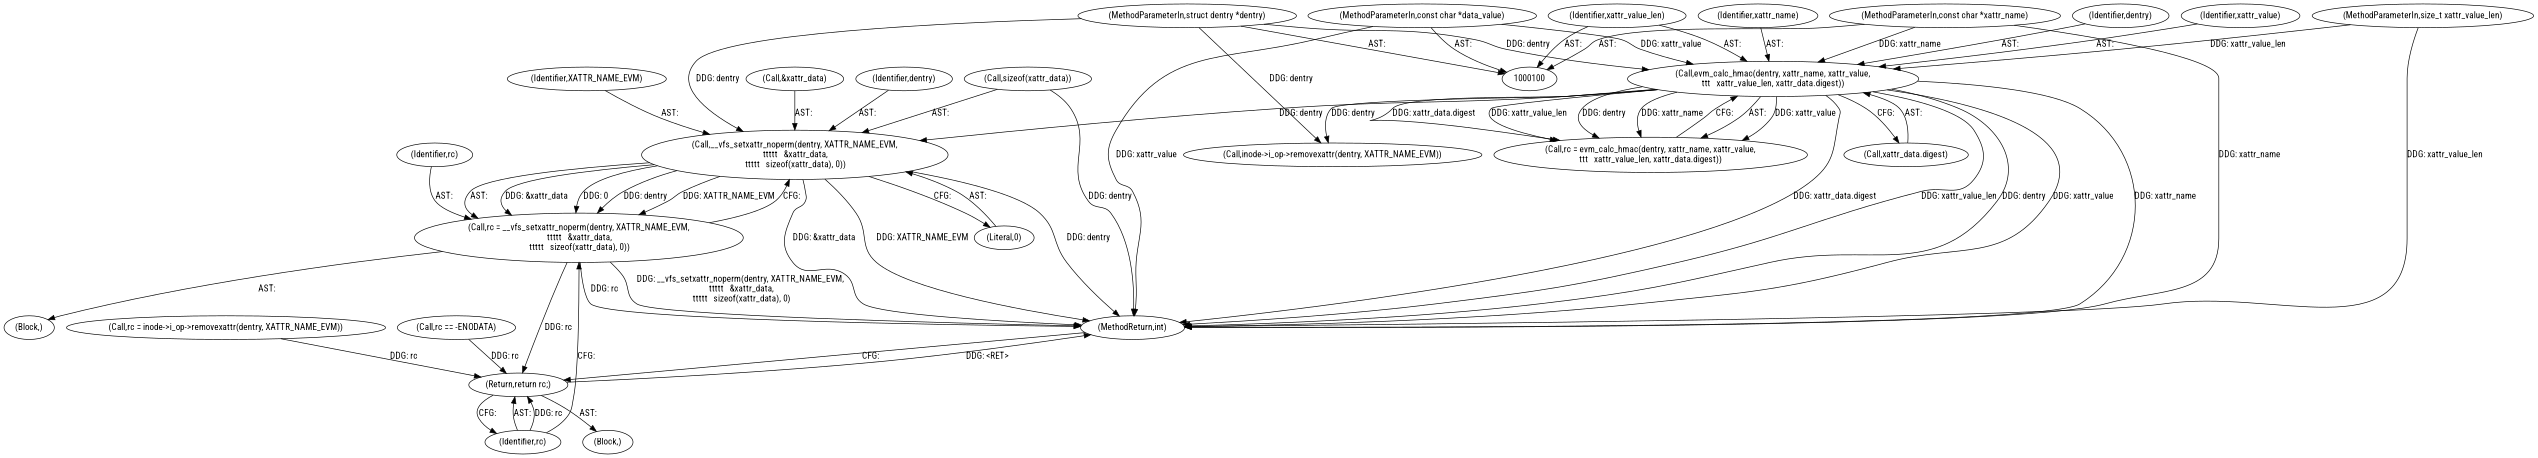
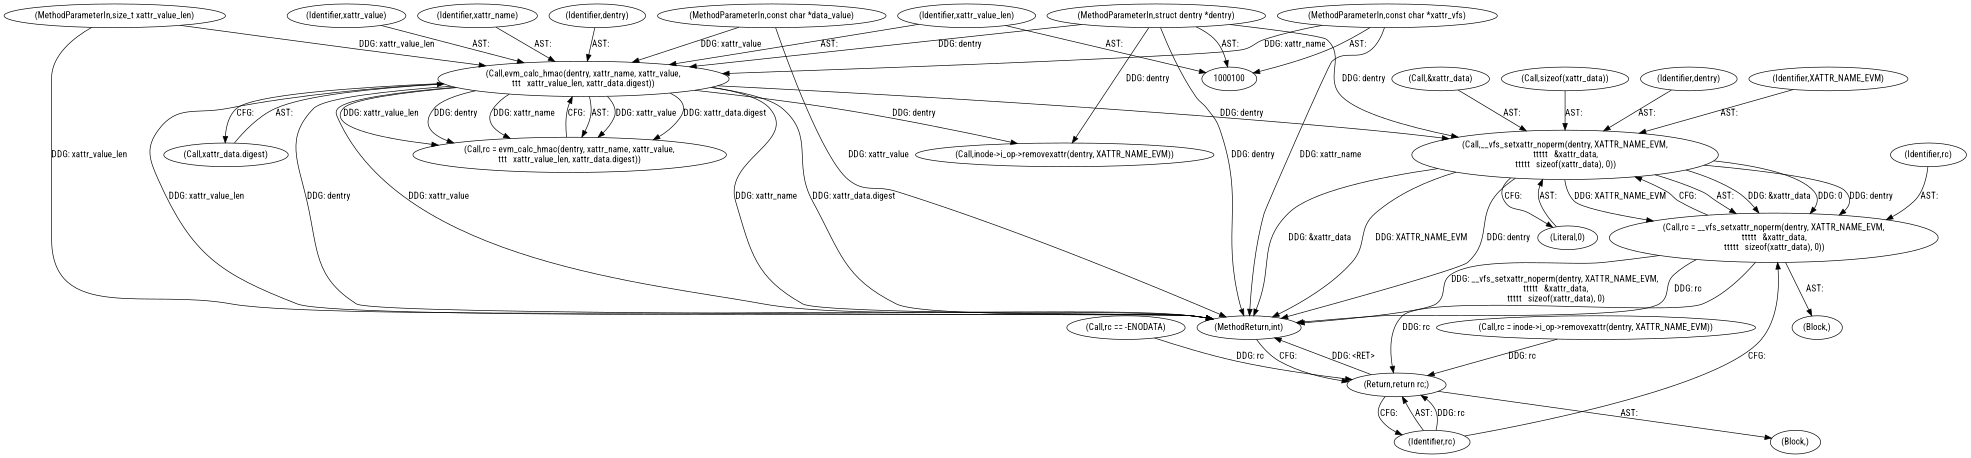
(1945, 16) -> (1387, 16)
(1462, 54) -> none
(1089, 202) -> (1228, 160)
